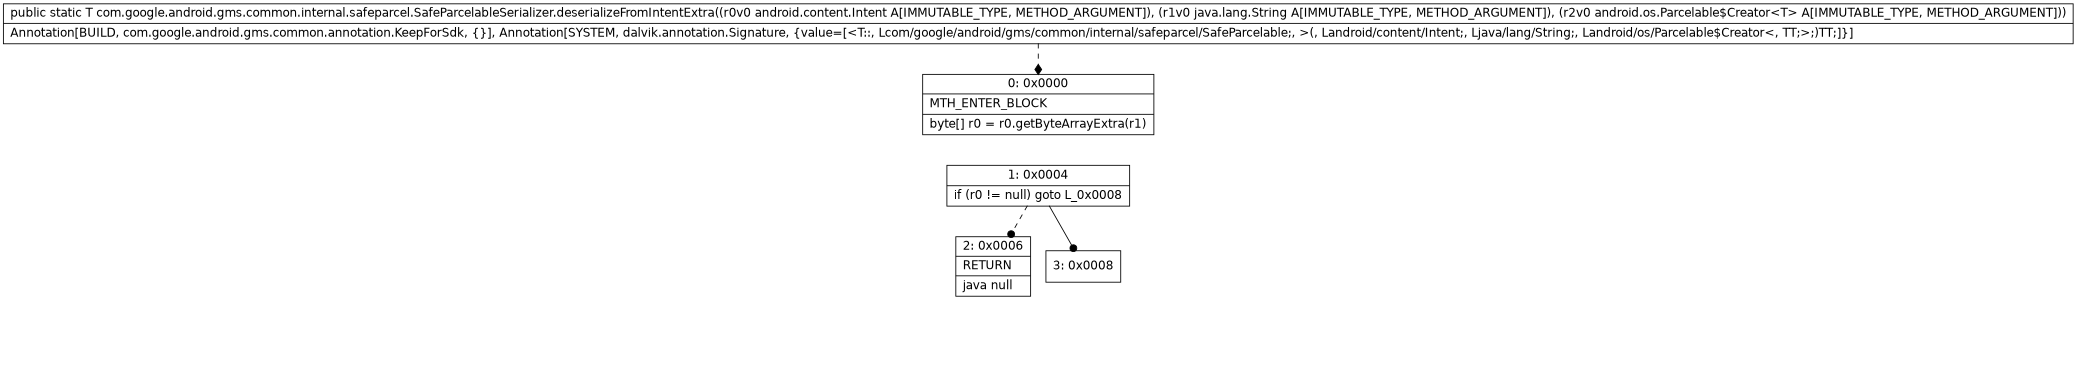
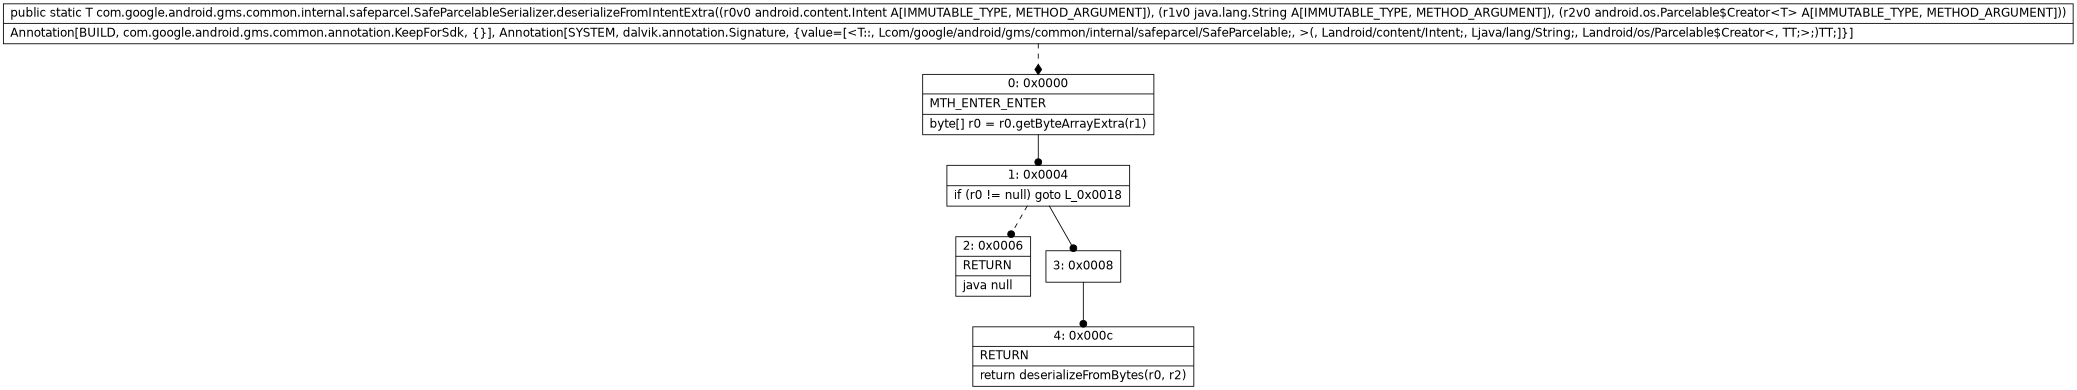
(989, 104) -> (988, 104)
none -> (1038, 146)
(1038, 196) -> (1038, 196)
none -> (1083, 357)
